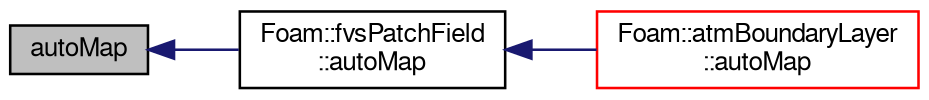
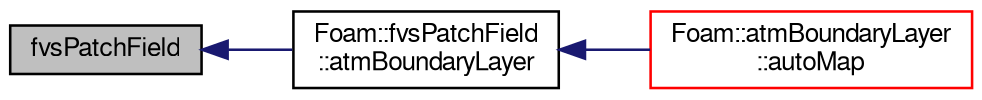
(79, 50) -> (106, 50)
(373, 50) -> (426, 50)
